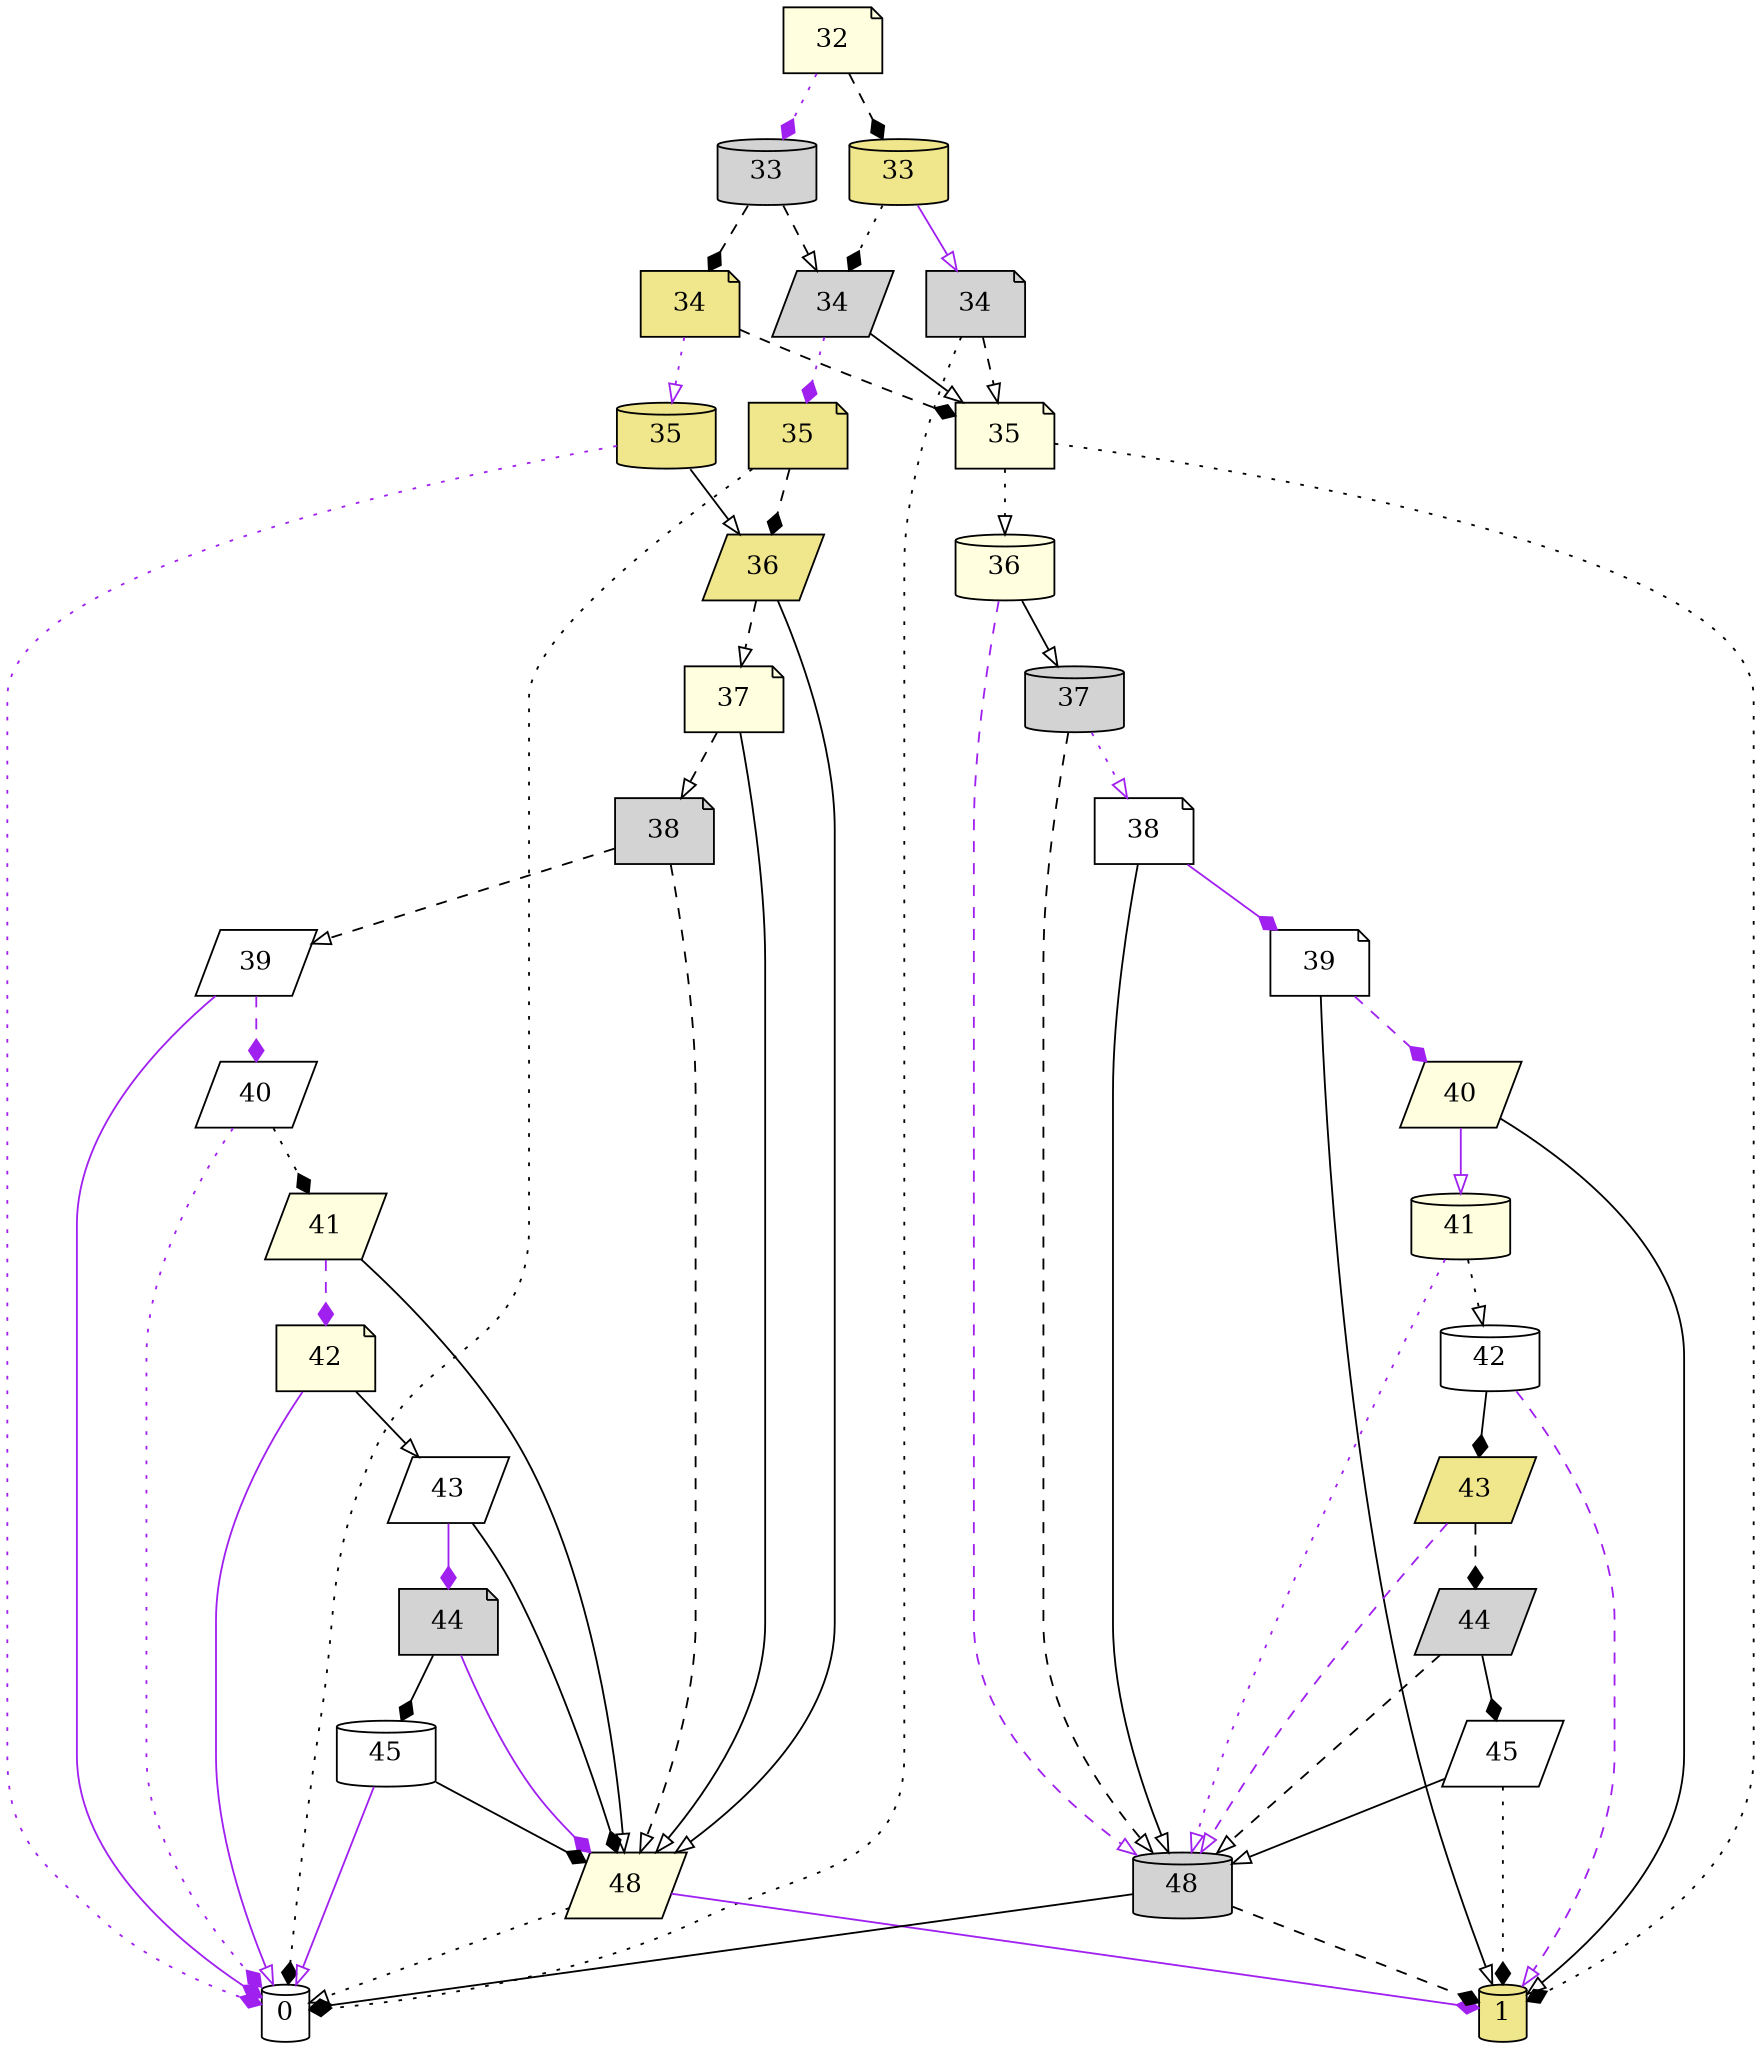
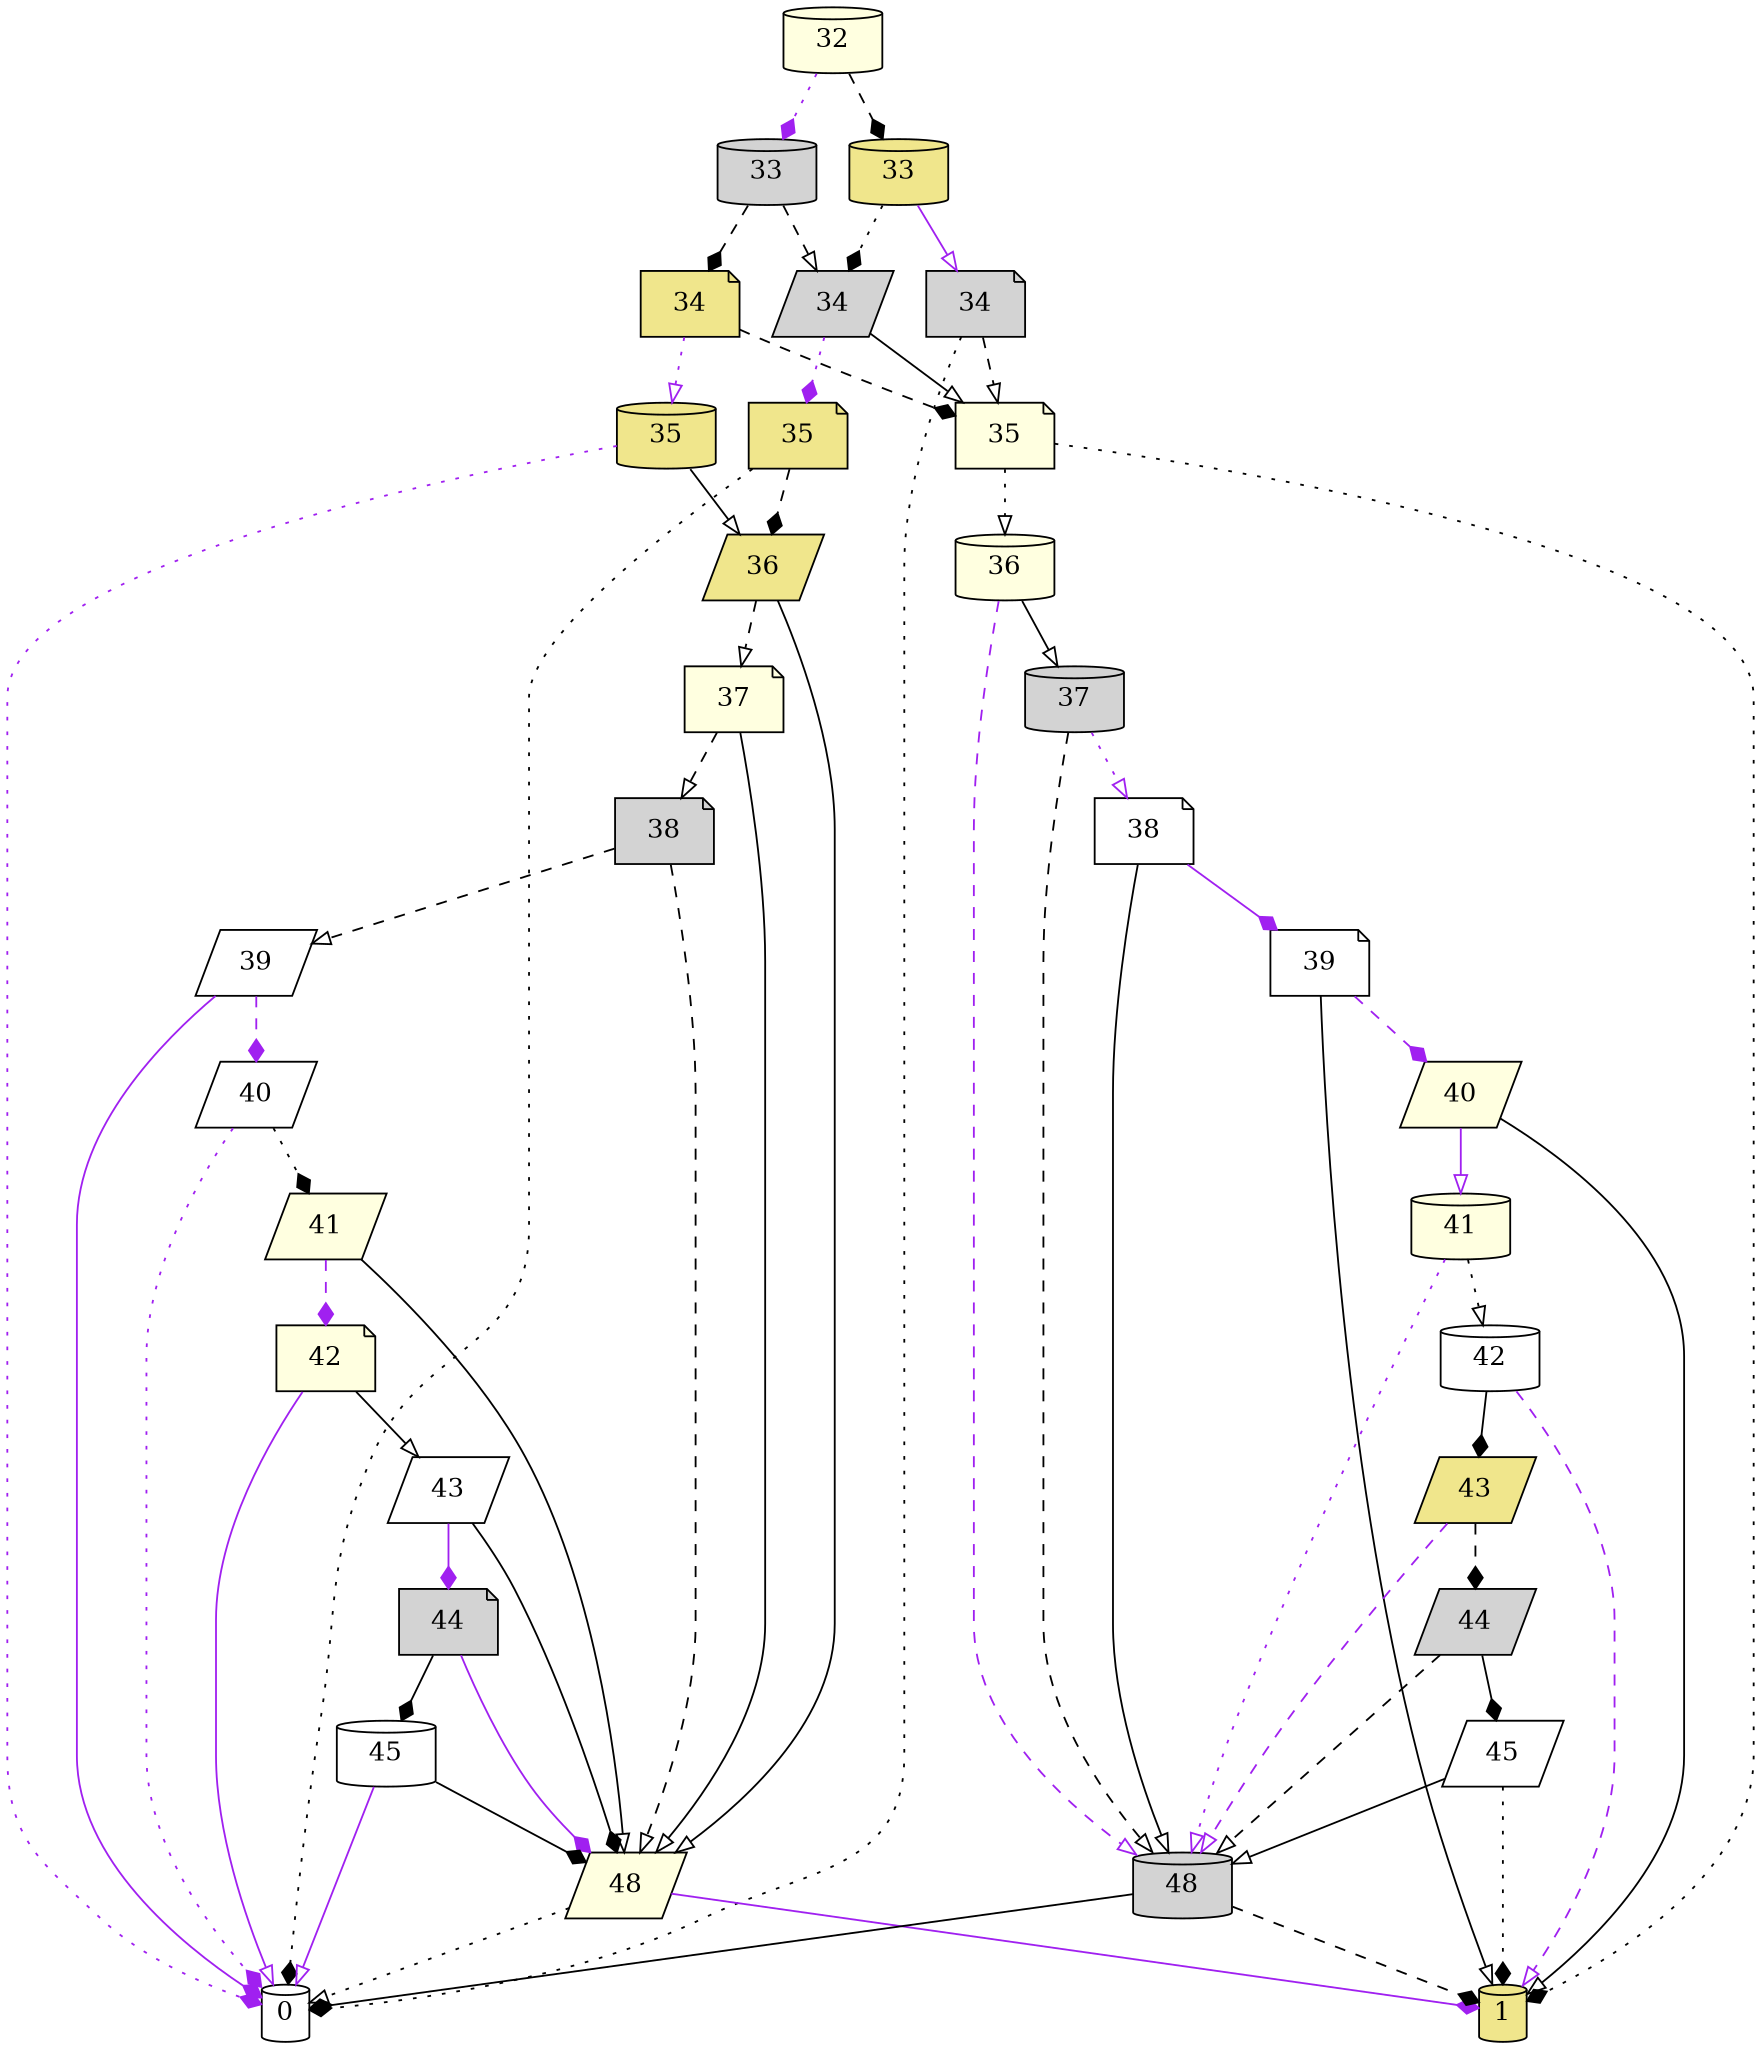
(833, 40) -> (833, 40)
